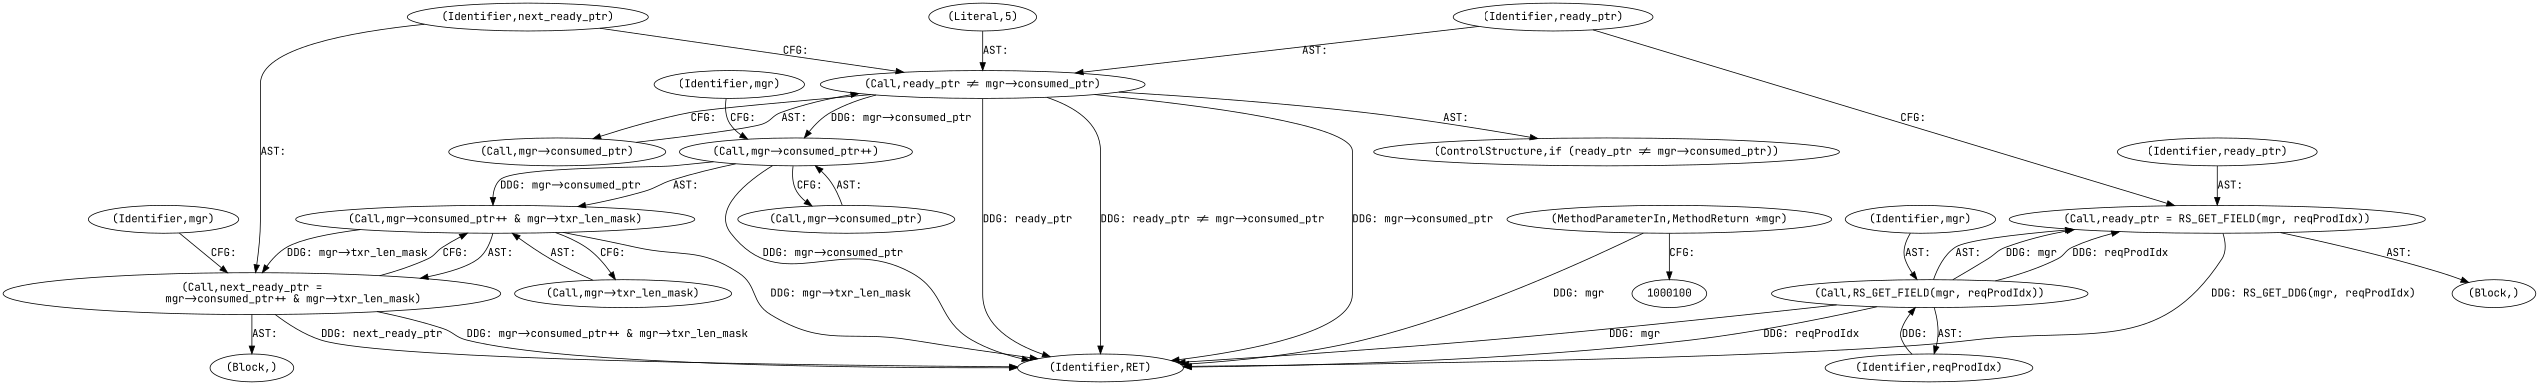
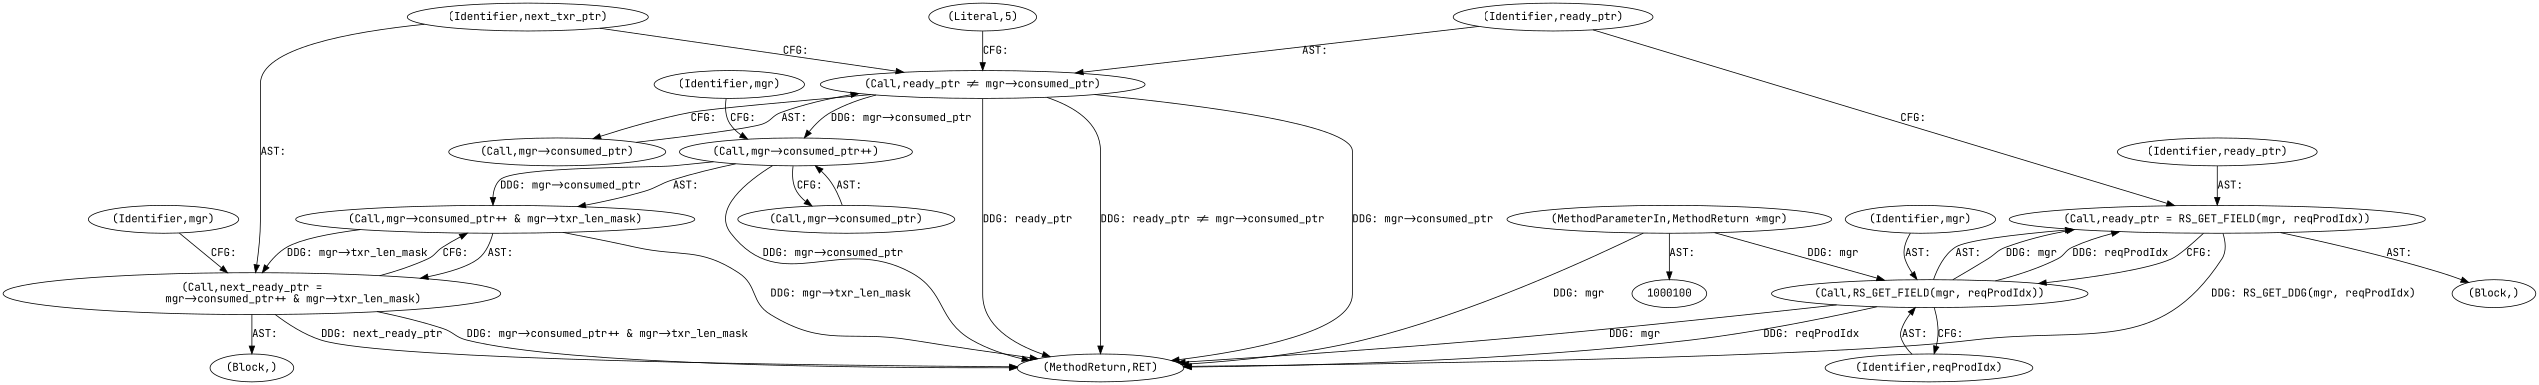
(528, 17) -> (528, 17)
(999, 51) -> (999, 51)
(1607, 152) -> none
(1686, 253) -> (1686, 253)
none -> (1796, 255)
none -> (2130, 270)
(623, 294) -> none
(1918, 334) -> (1918, 334)
(1954, 334) -> (1954, 334)
(1100, 368) -> (1100, 368)
